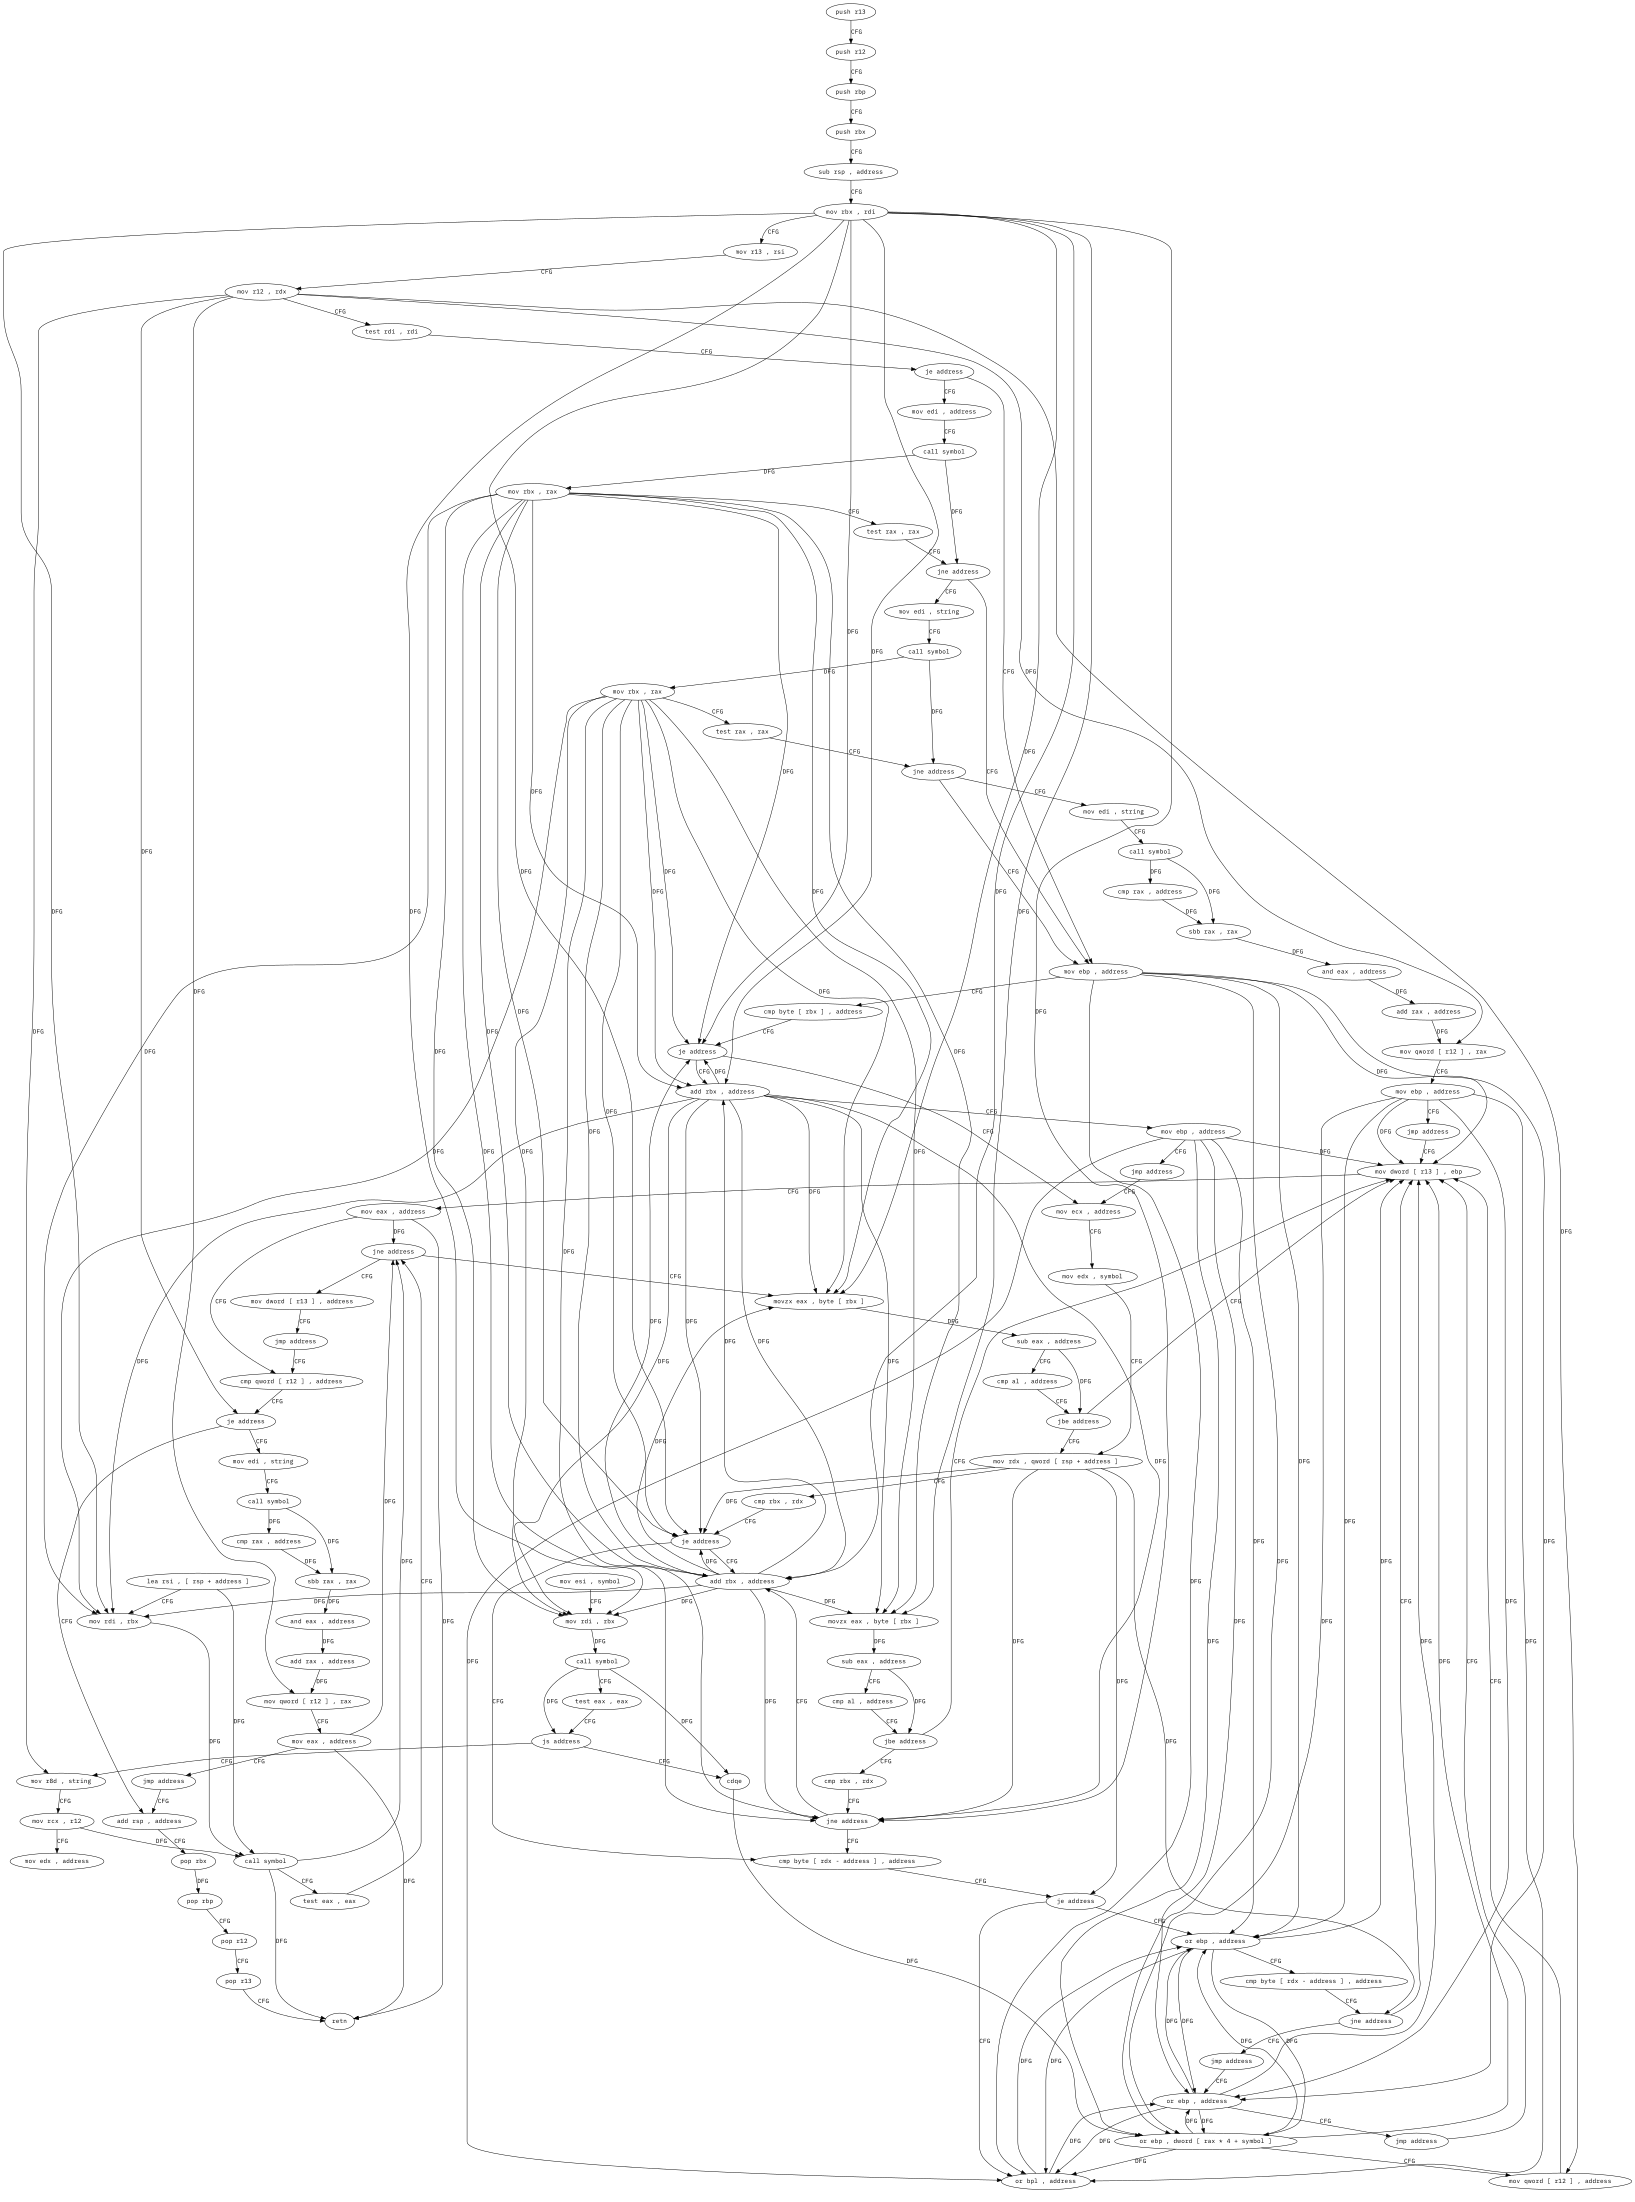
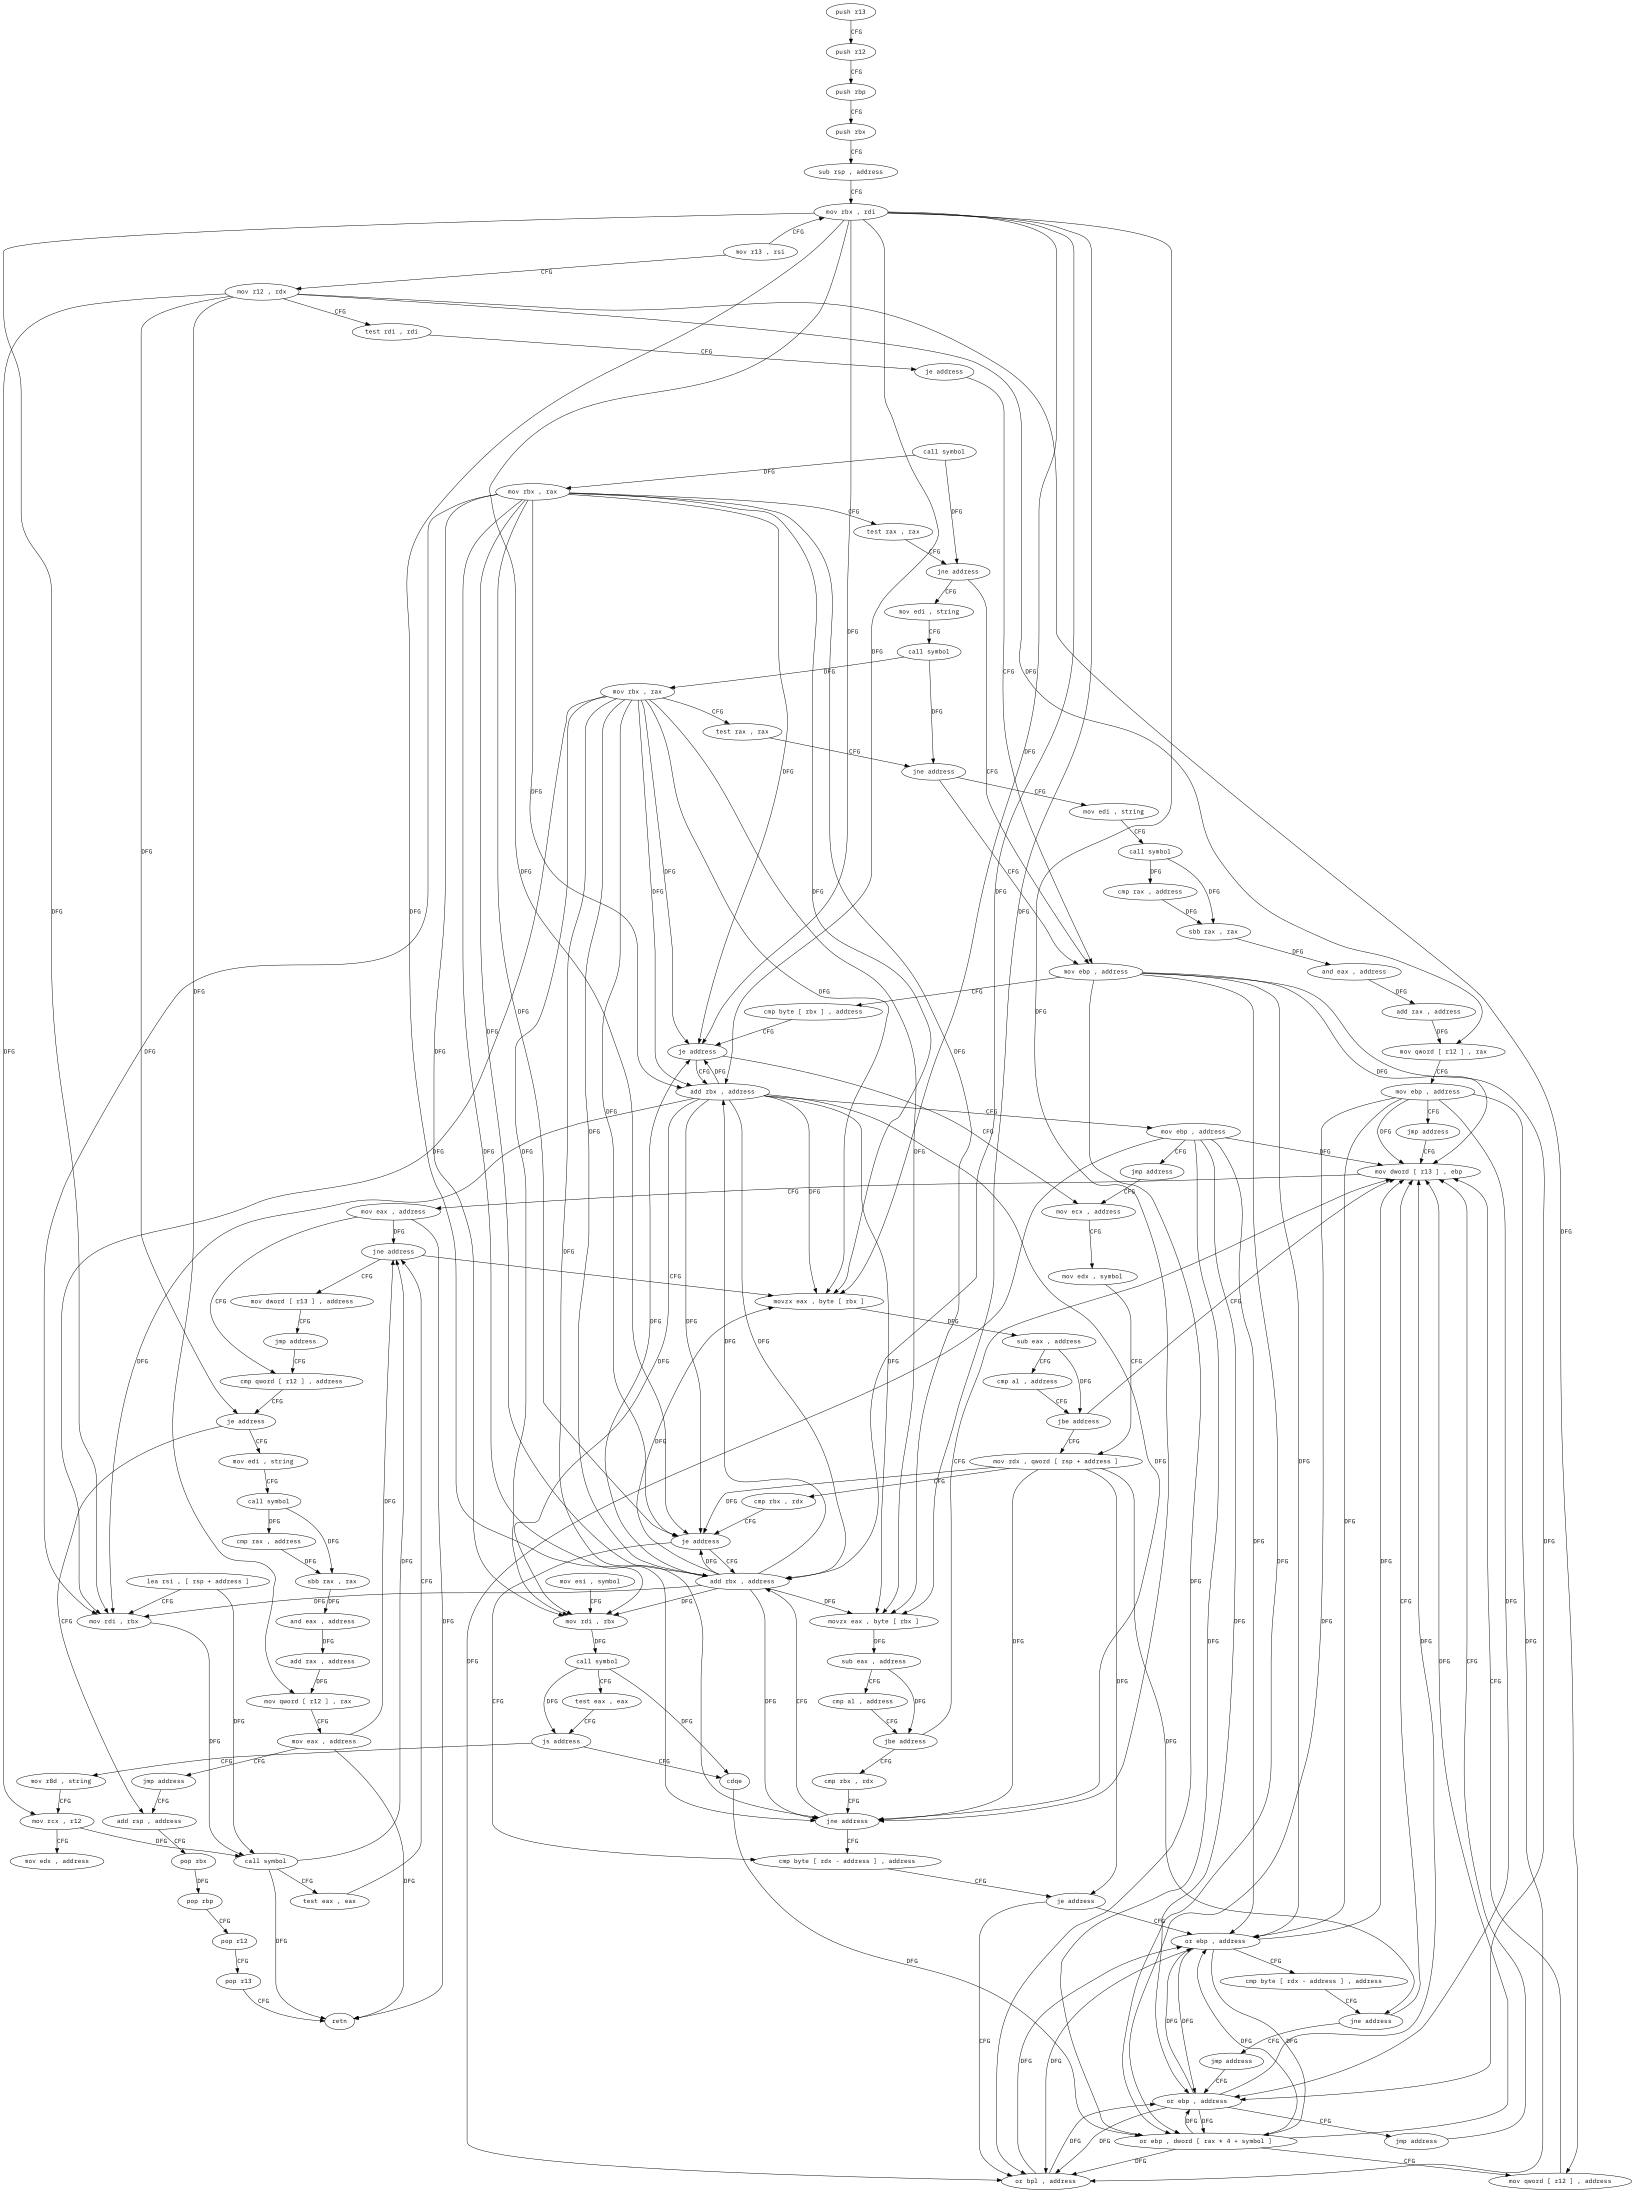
(786, 221) -> (793, 228)
(944, 412) -> none
(34, 957) -> (4, 972)
